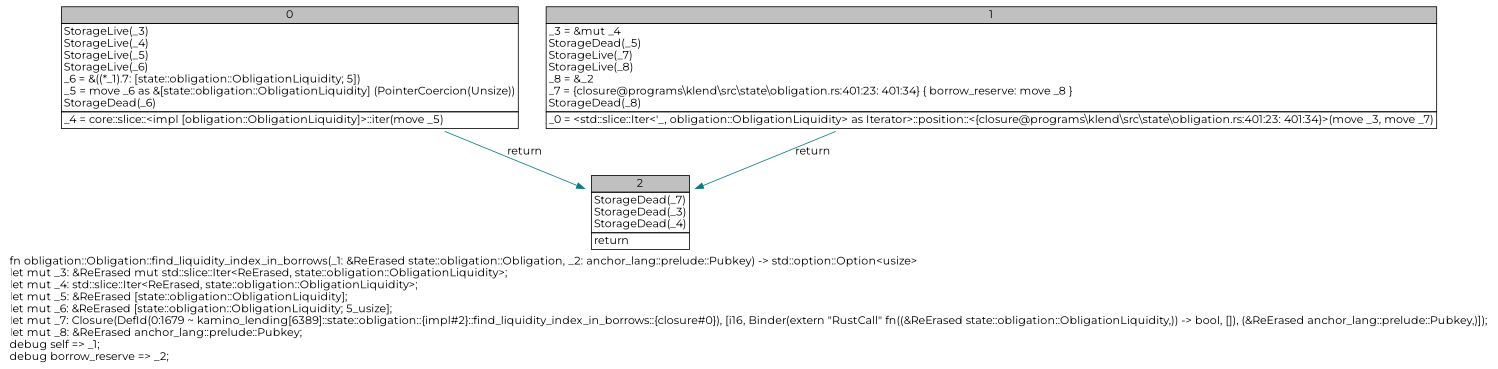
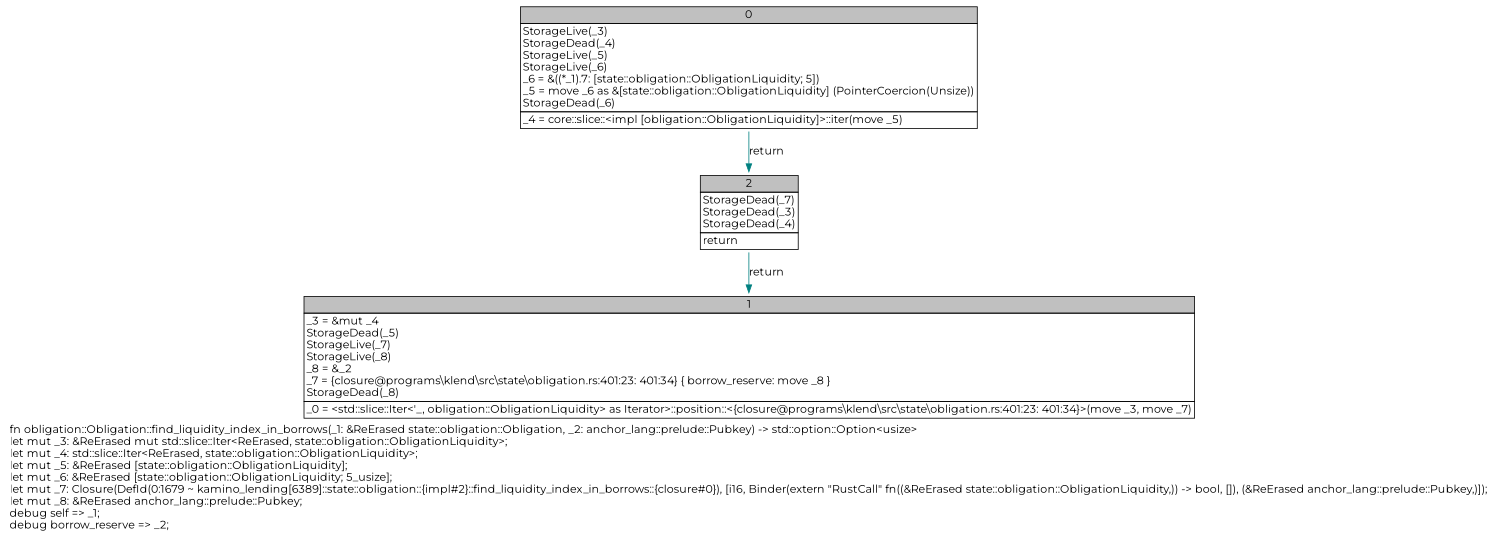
(106, 43) -> (569, 43)
(769, 159) -> (749, 269)
